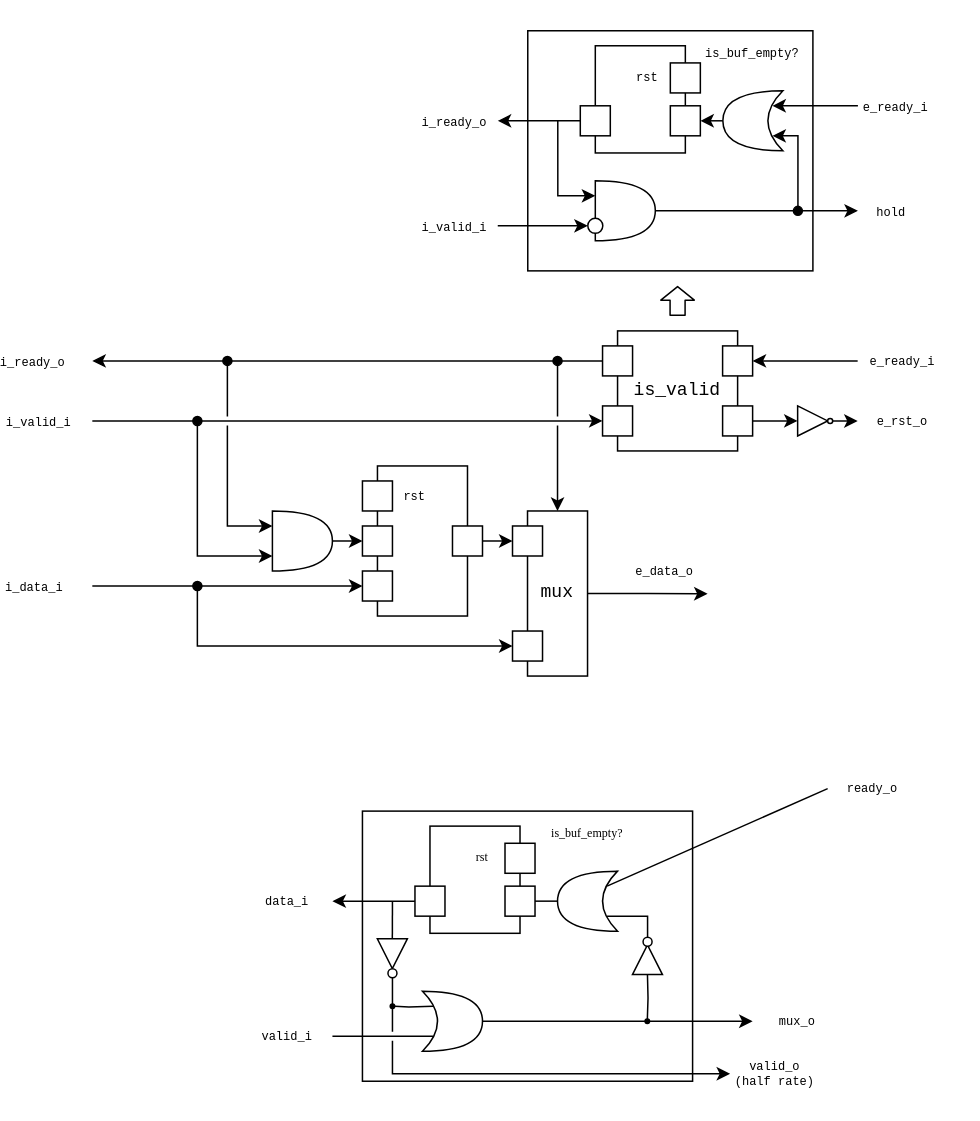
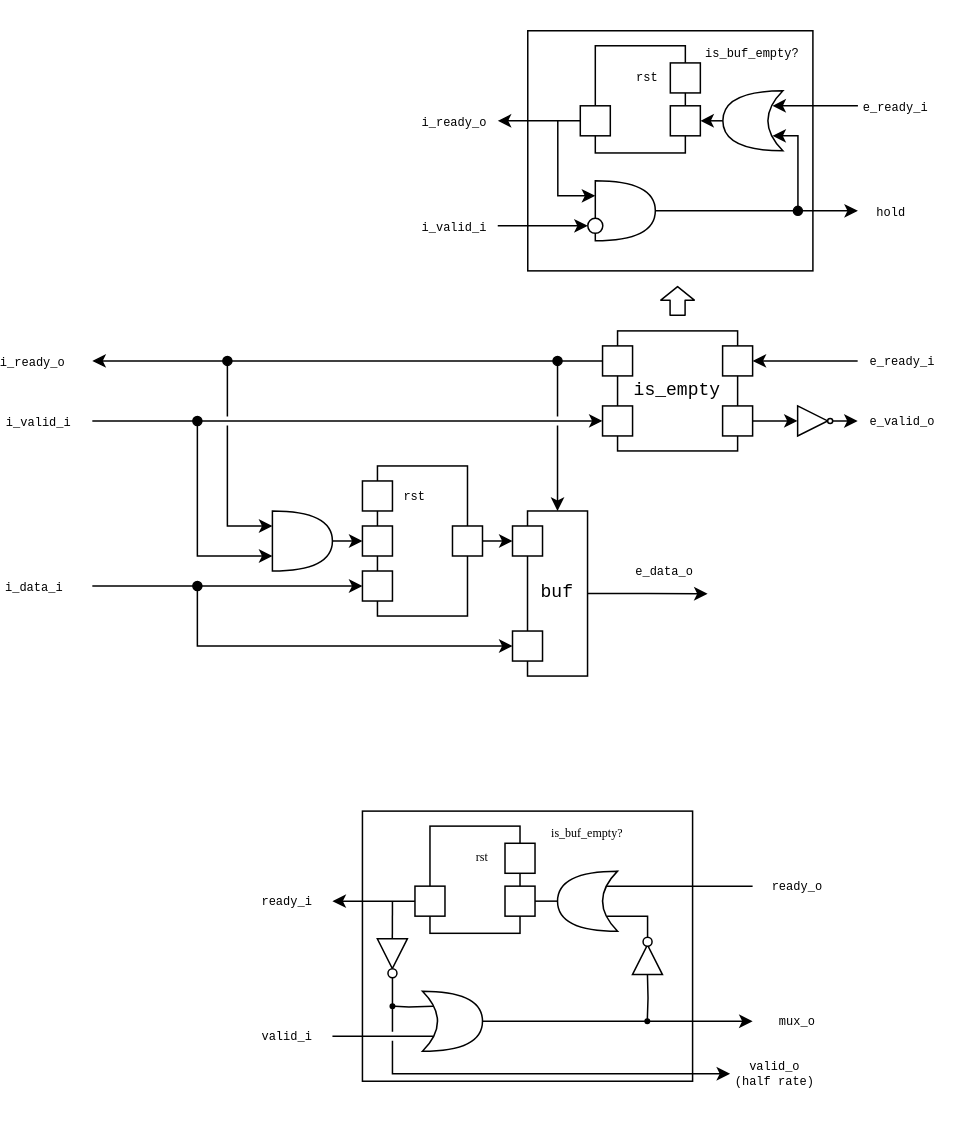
(677, 391) -> (677, 391)
(902, 421) -> (902, 421)
(557, 593) -> (557, 593)
(872, 788) -> (797, 886)
(287, 901) -> (287, 901)
